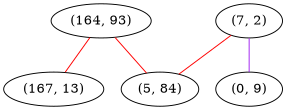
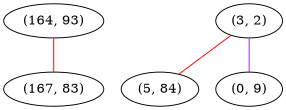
(249, 21) -> (249, 21)
(131, 55) -> none
(54, 89) -> (54, 89)
